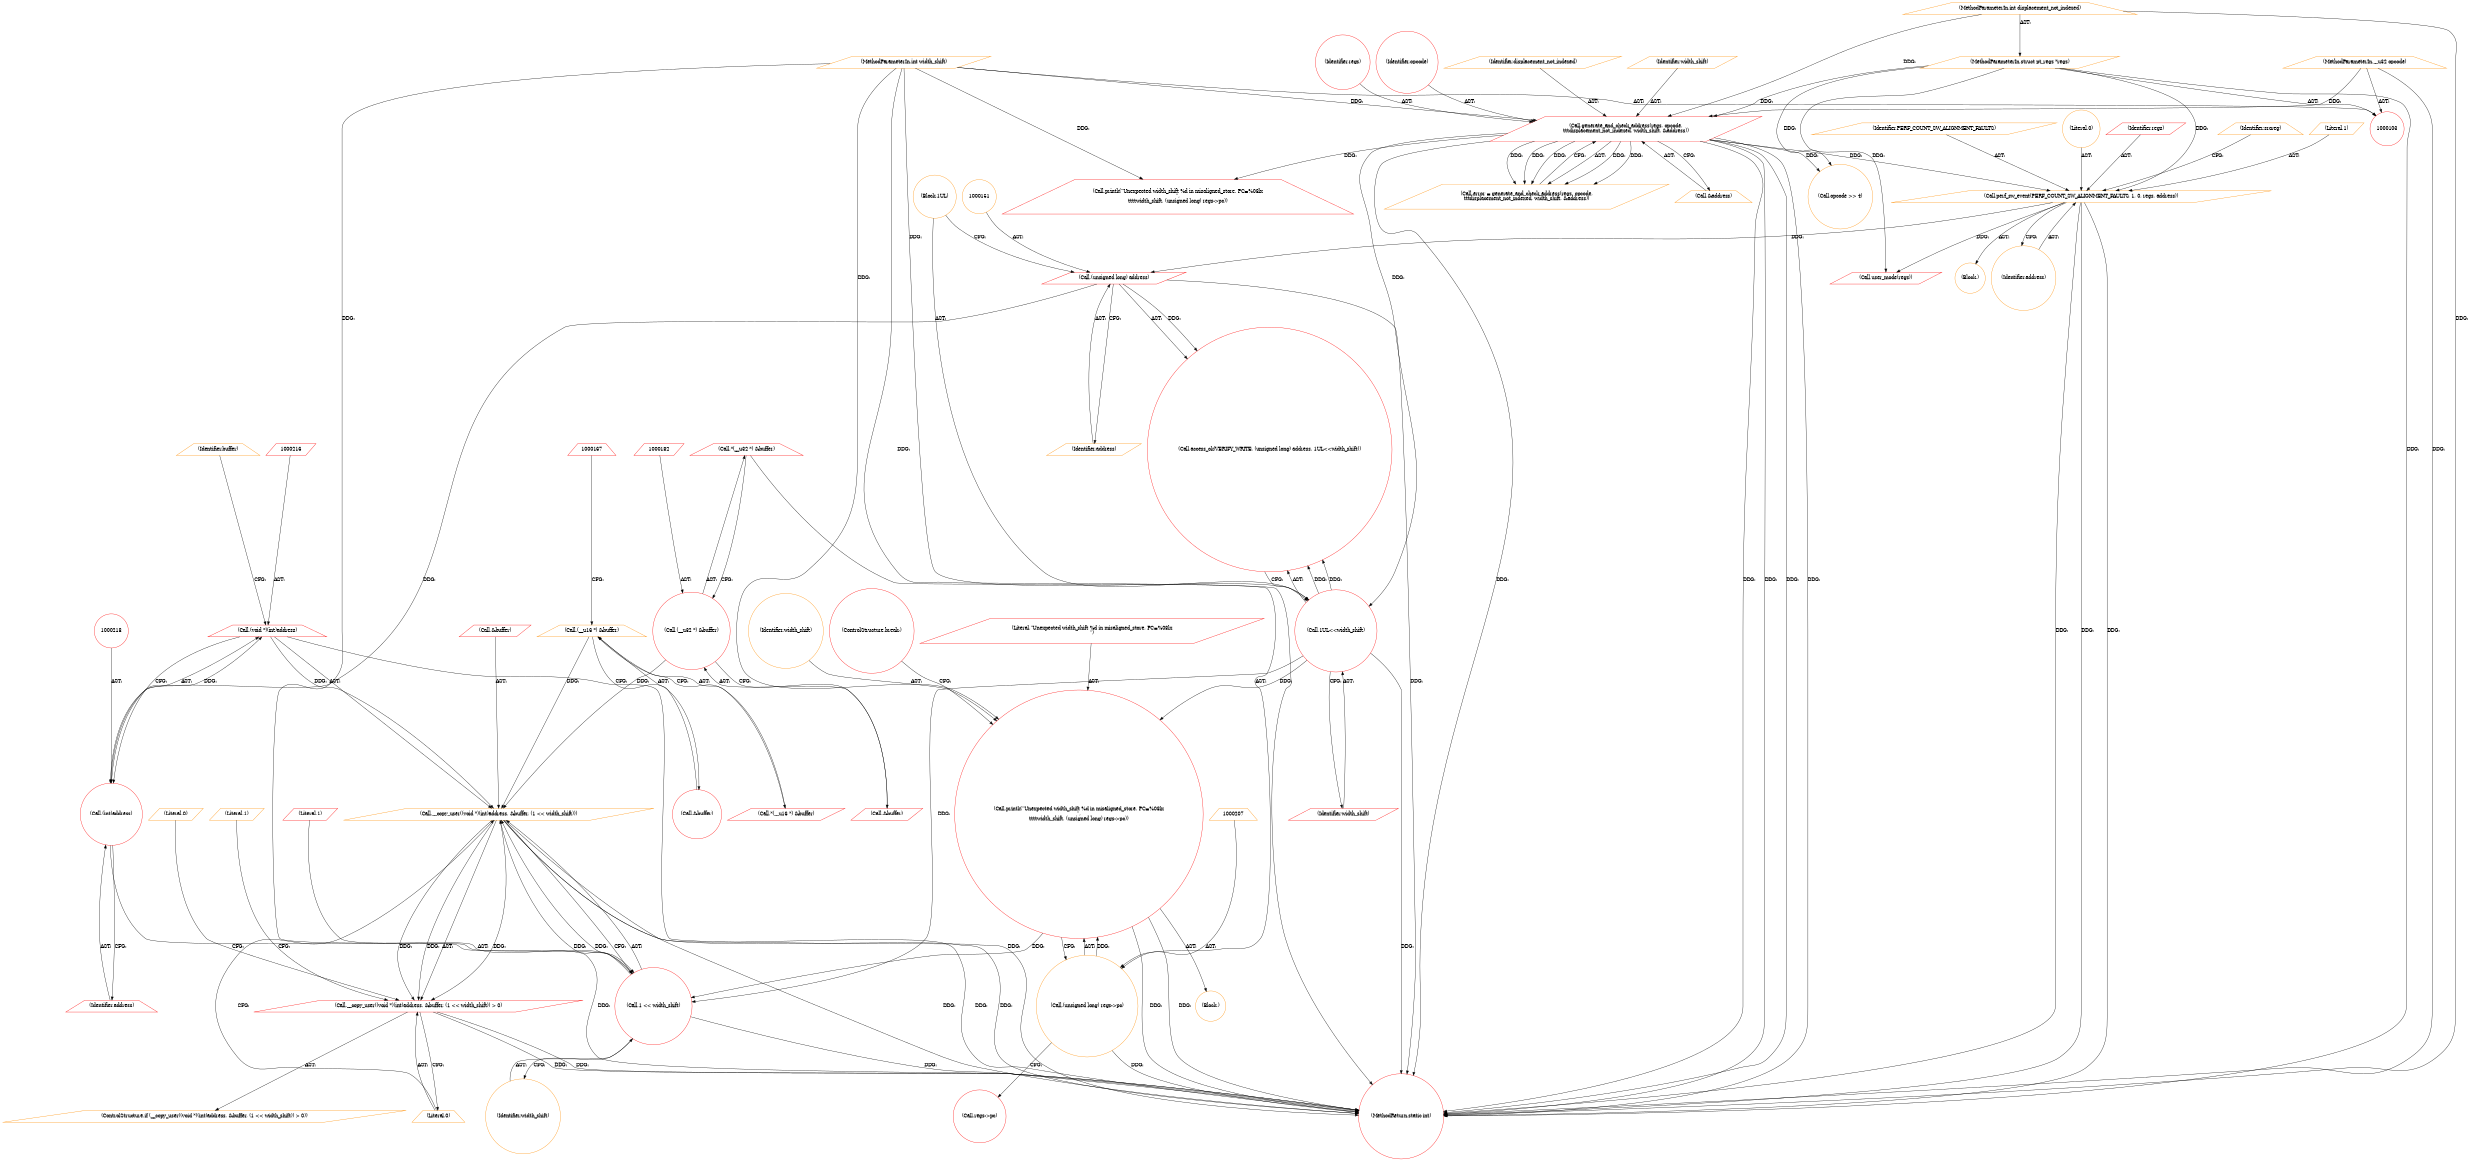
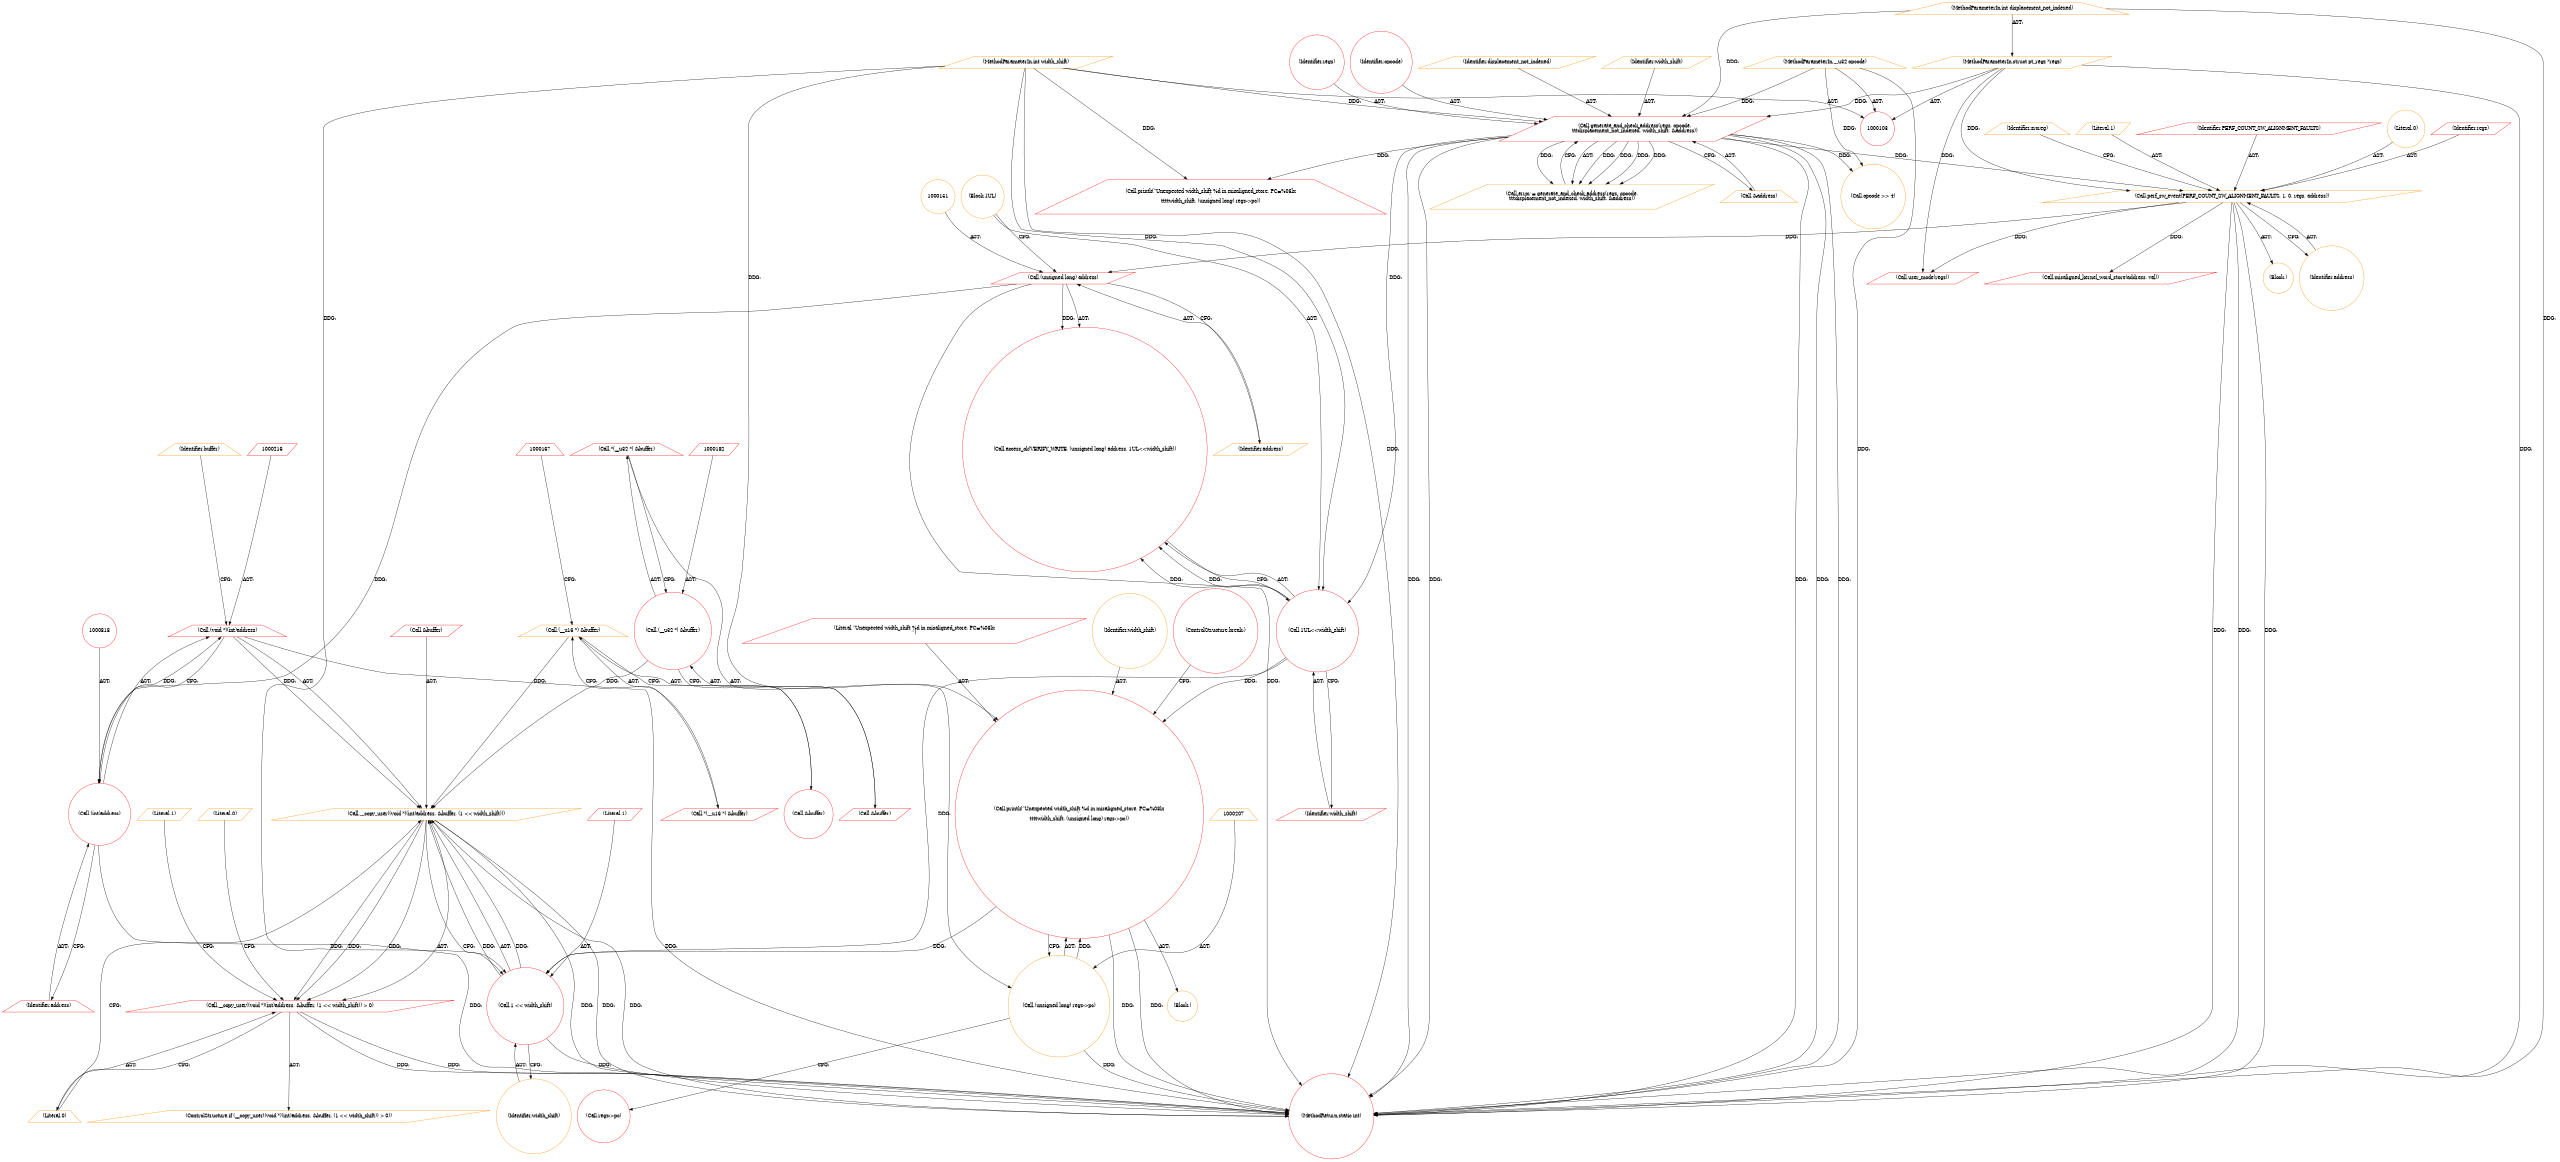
(1805, 92) -> (1832, 121)
(1934, 129) -> (2259, 129)
none -> (2101, 278)
(111, 631) -> (100, 631)
(1402, 856) -> none
